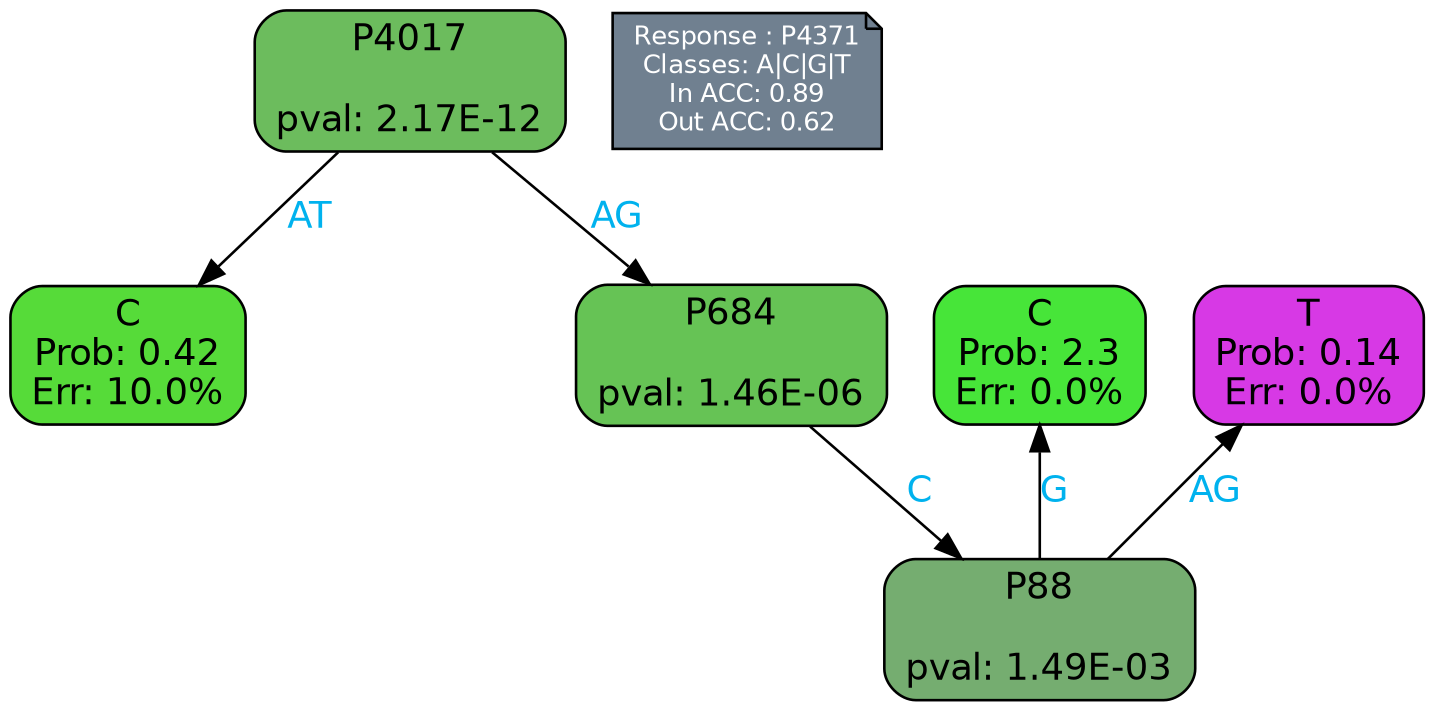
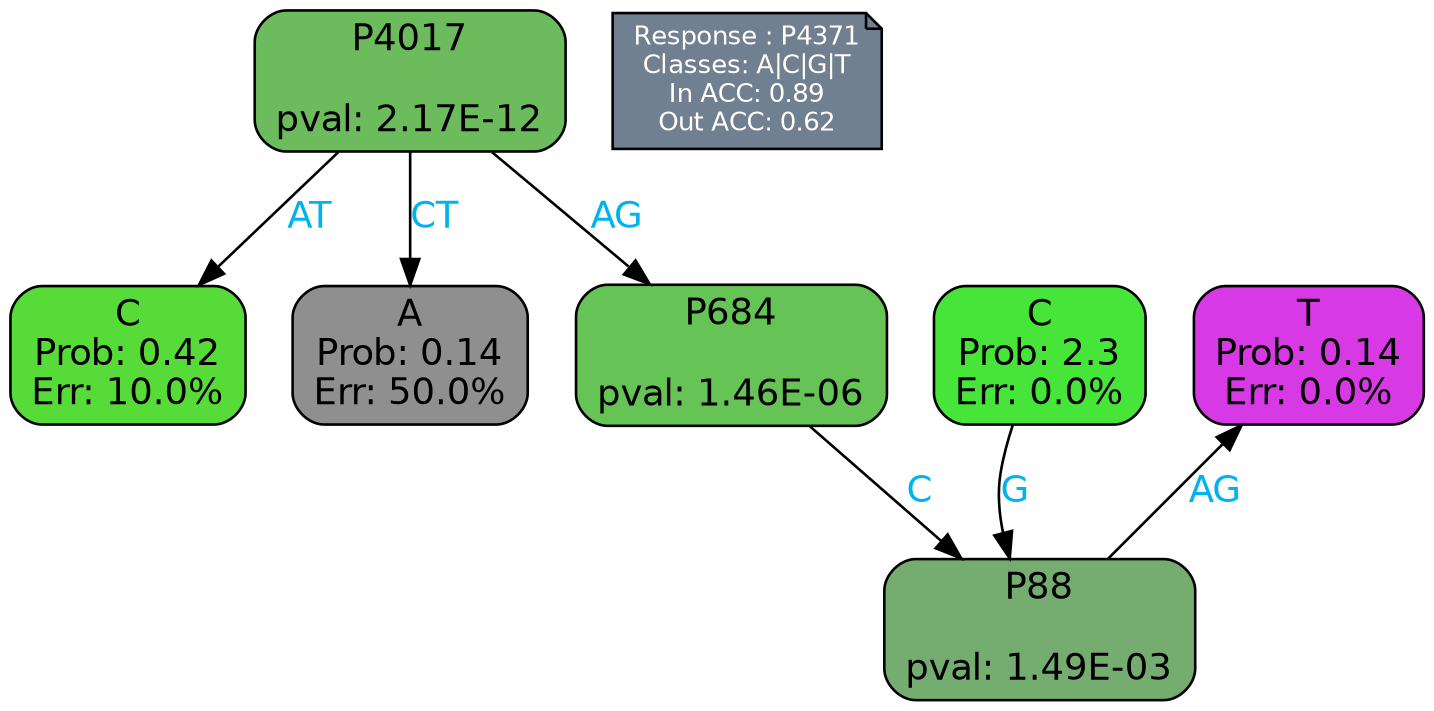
none -> (410, 355)
(1040, 505) -> (1000, 478)
